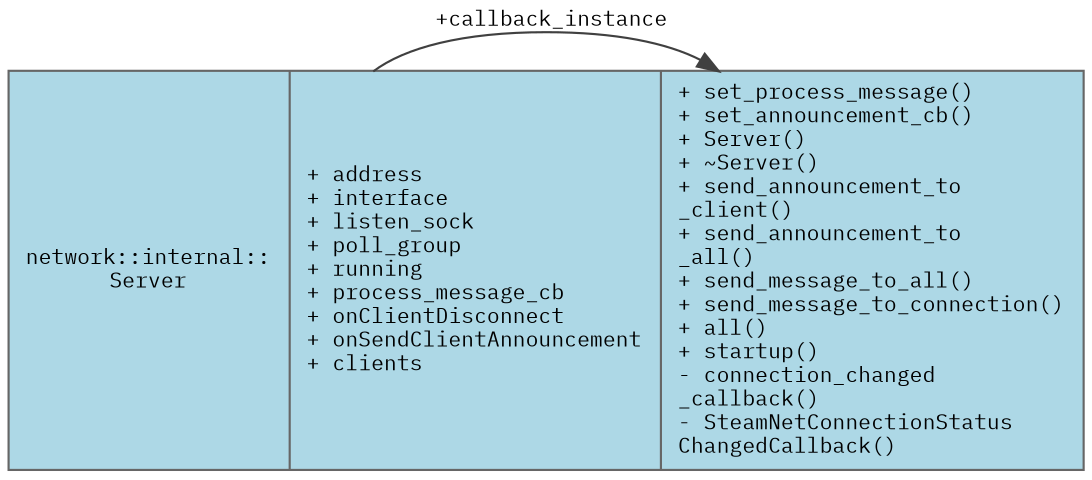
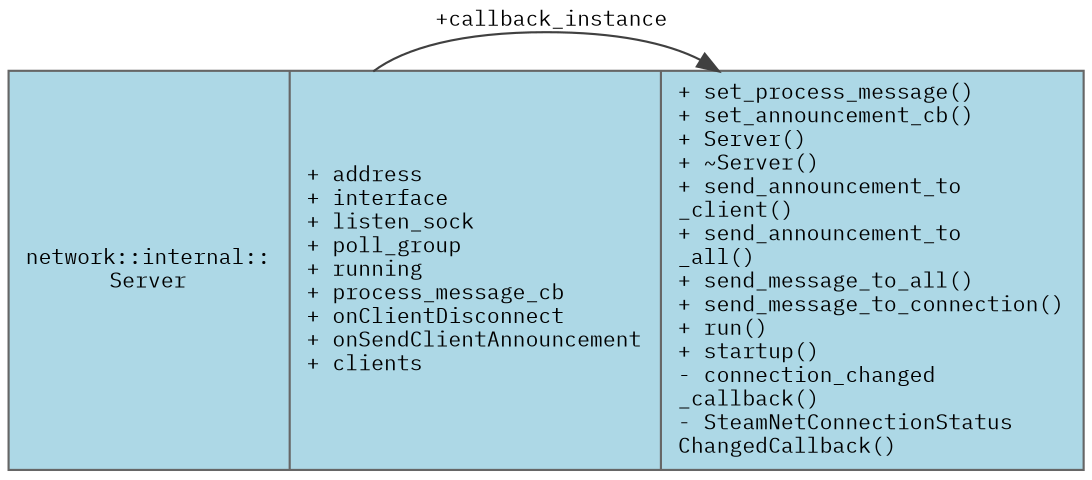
(724, 328) -> (724, 328)
